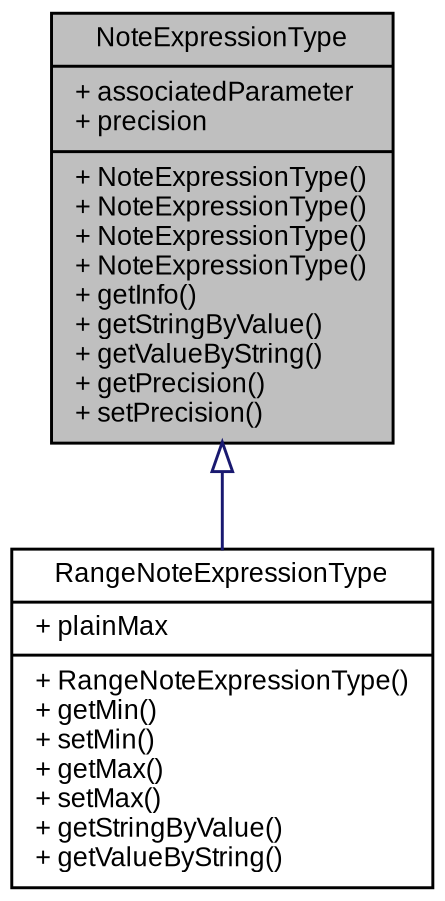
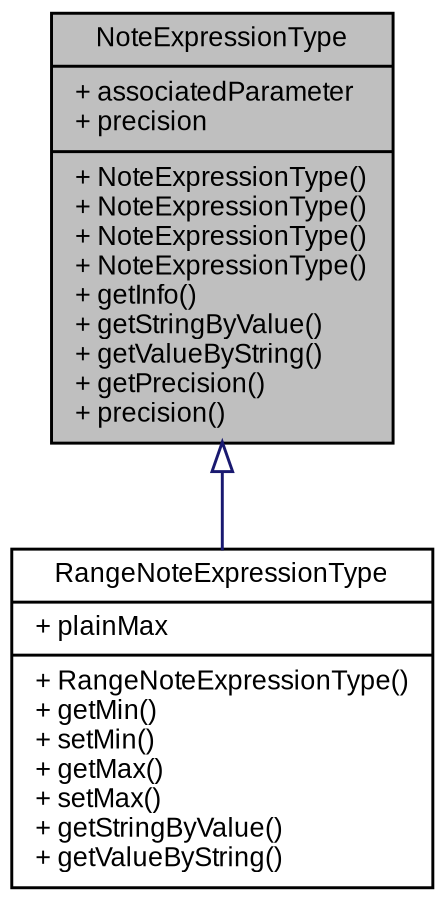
(169, 414) -> (152, 414)
